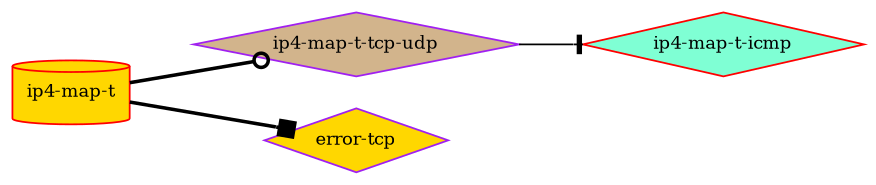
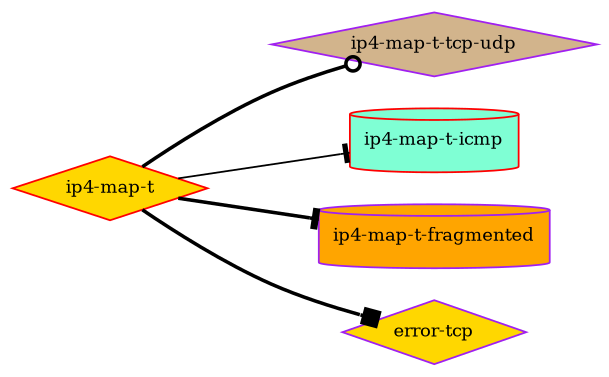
(546, 44) -> (259, 166)
(723, 44) -> (434, 140)
(71, 92) -> (110, 188)
none -> (434, 236)
